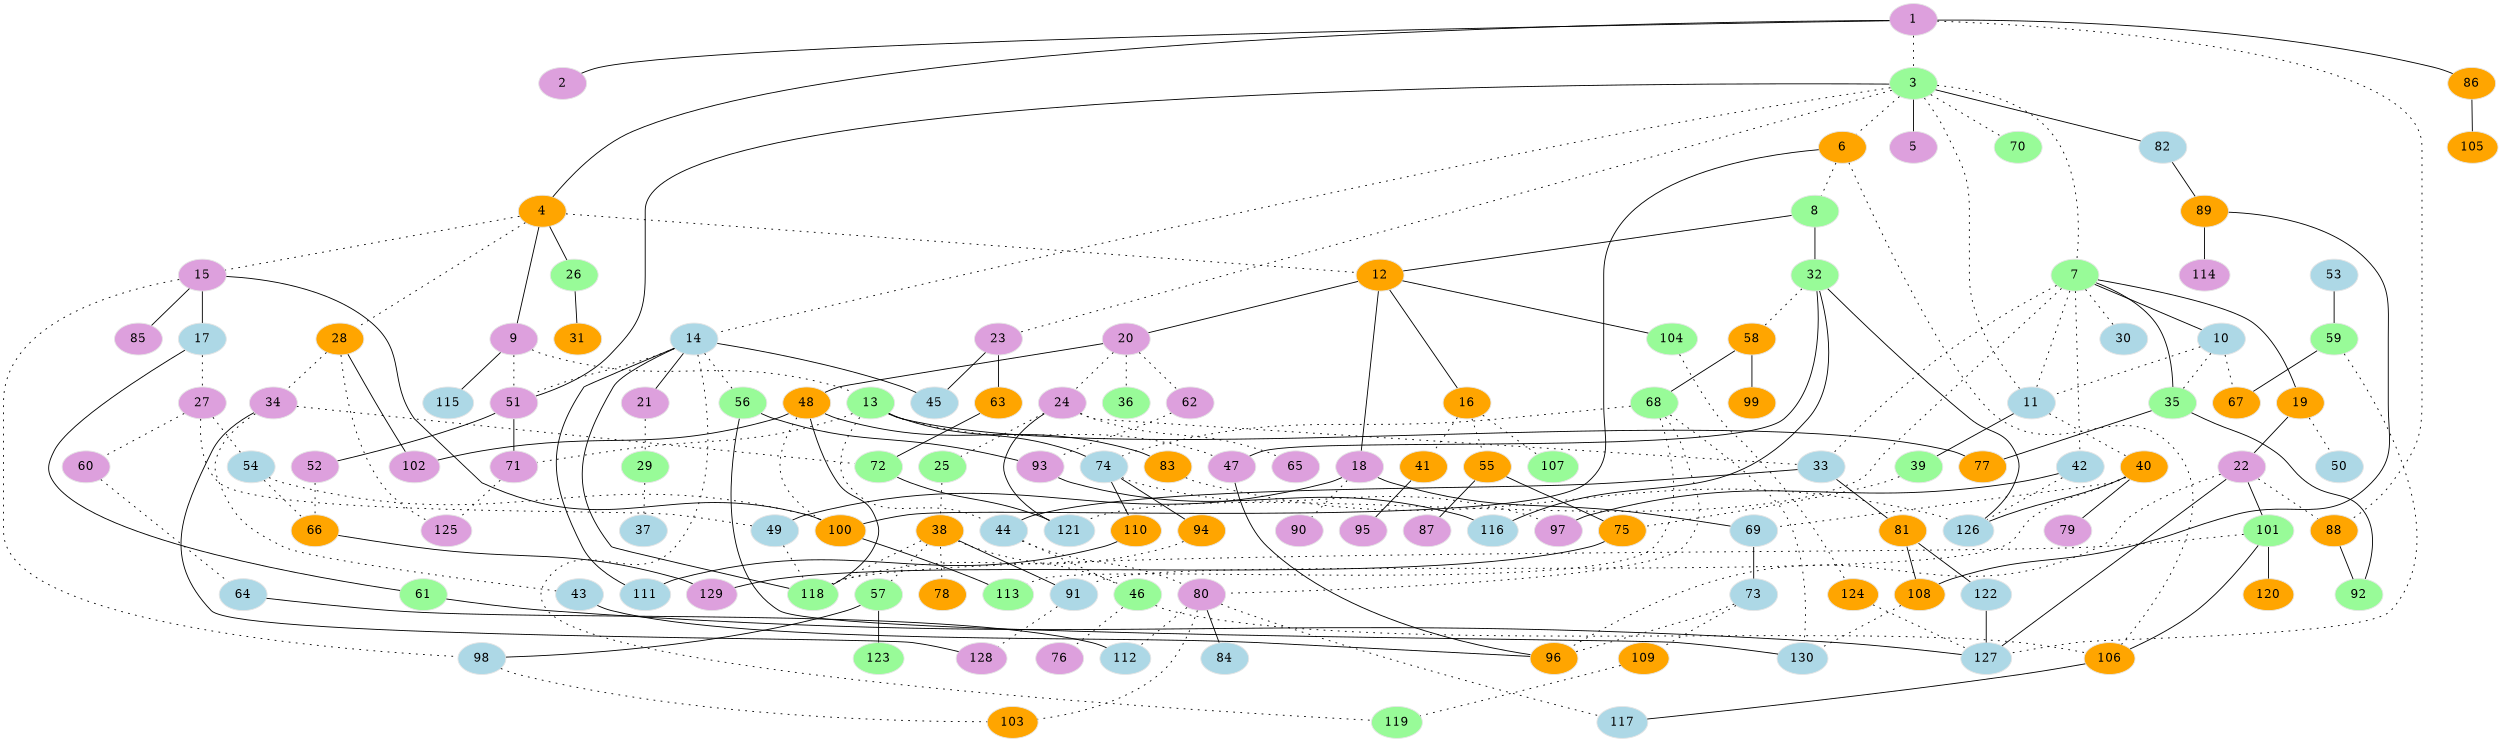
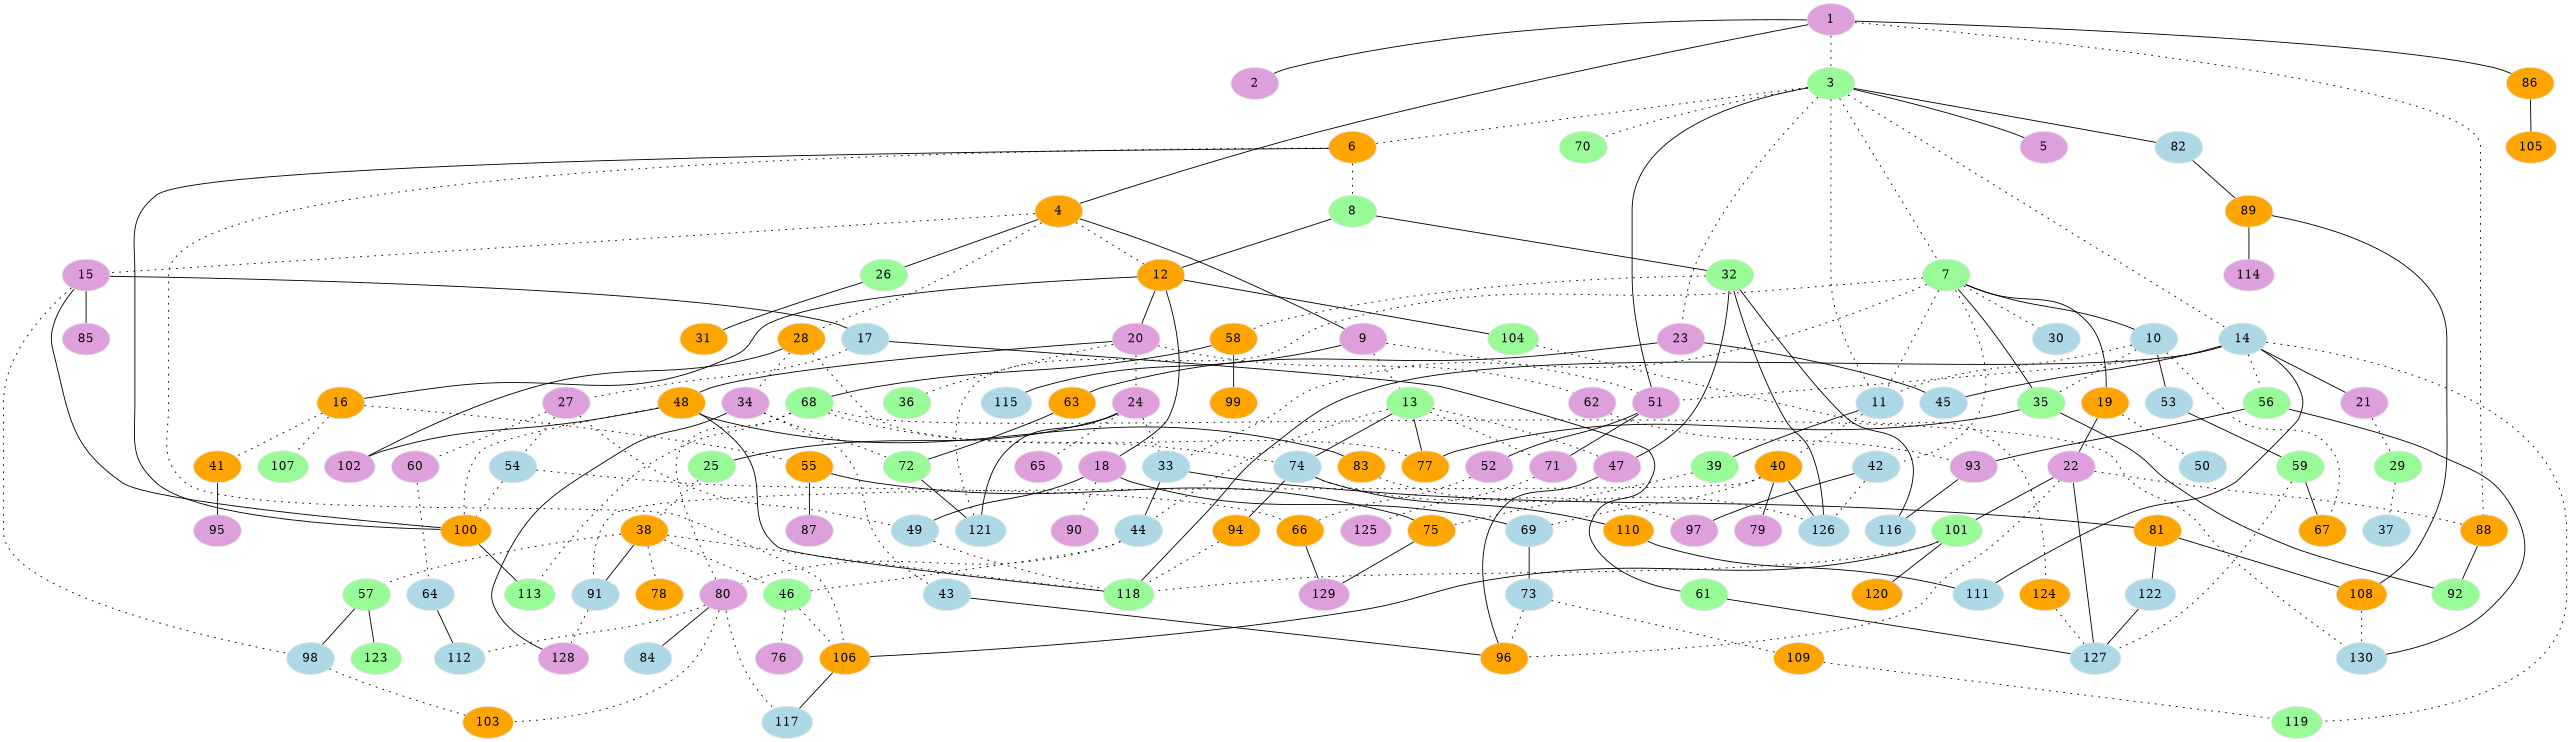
none -> (2161, 371)
(1015, 428) -> (927, 441)
(361, 445) -> (1174, 442)
